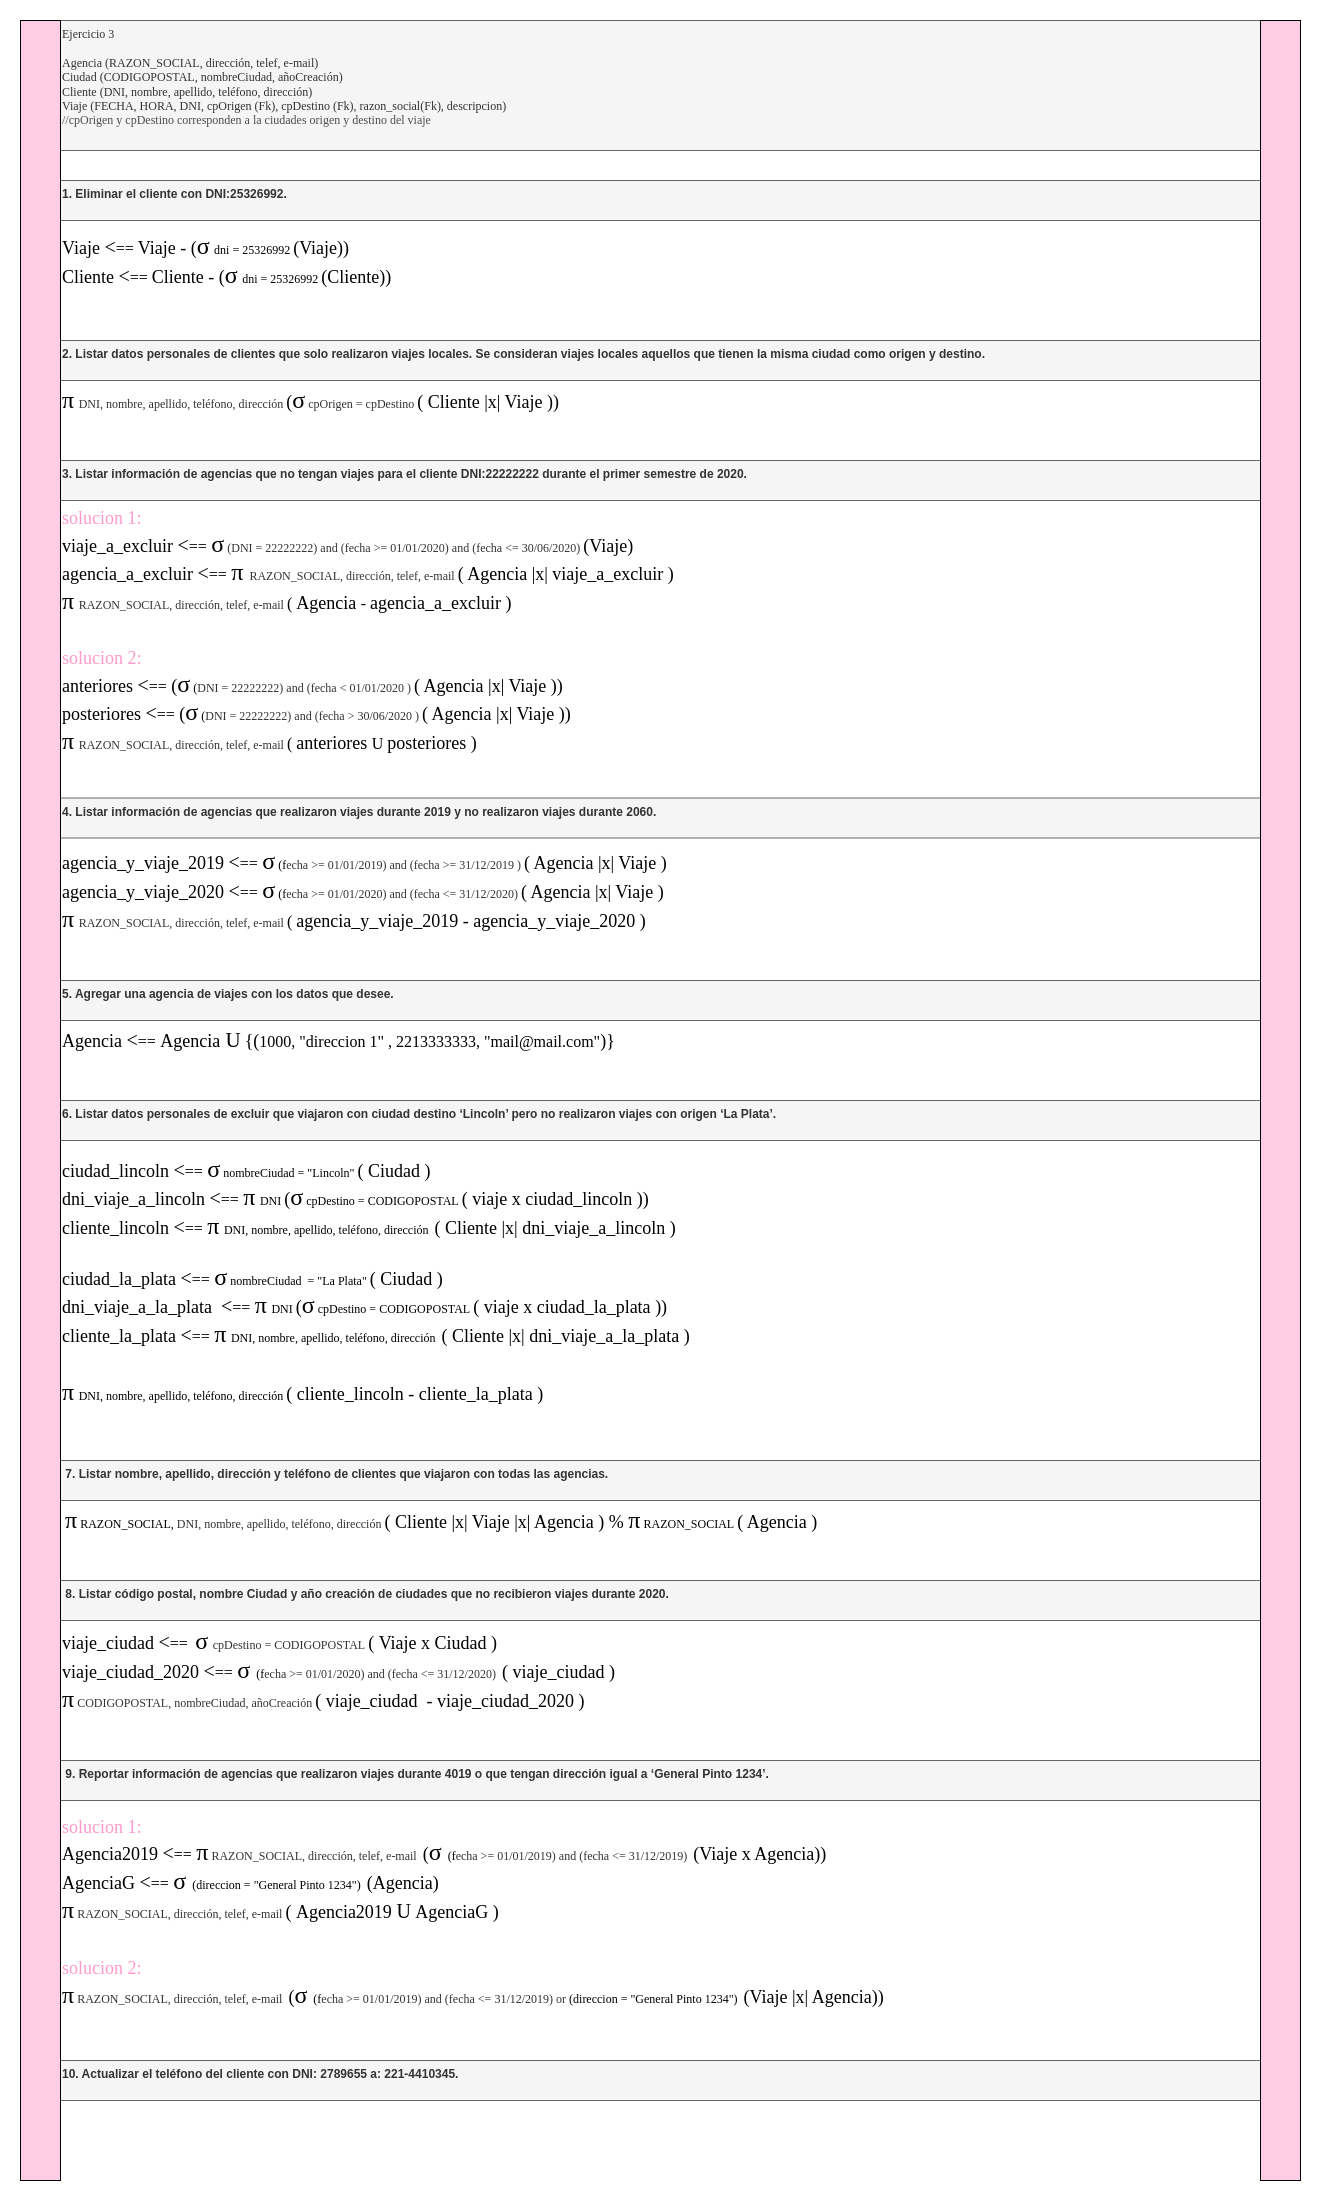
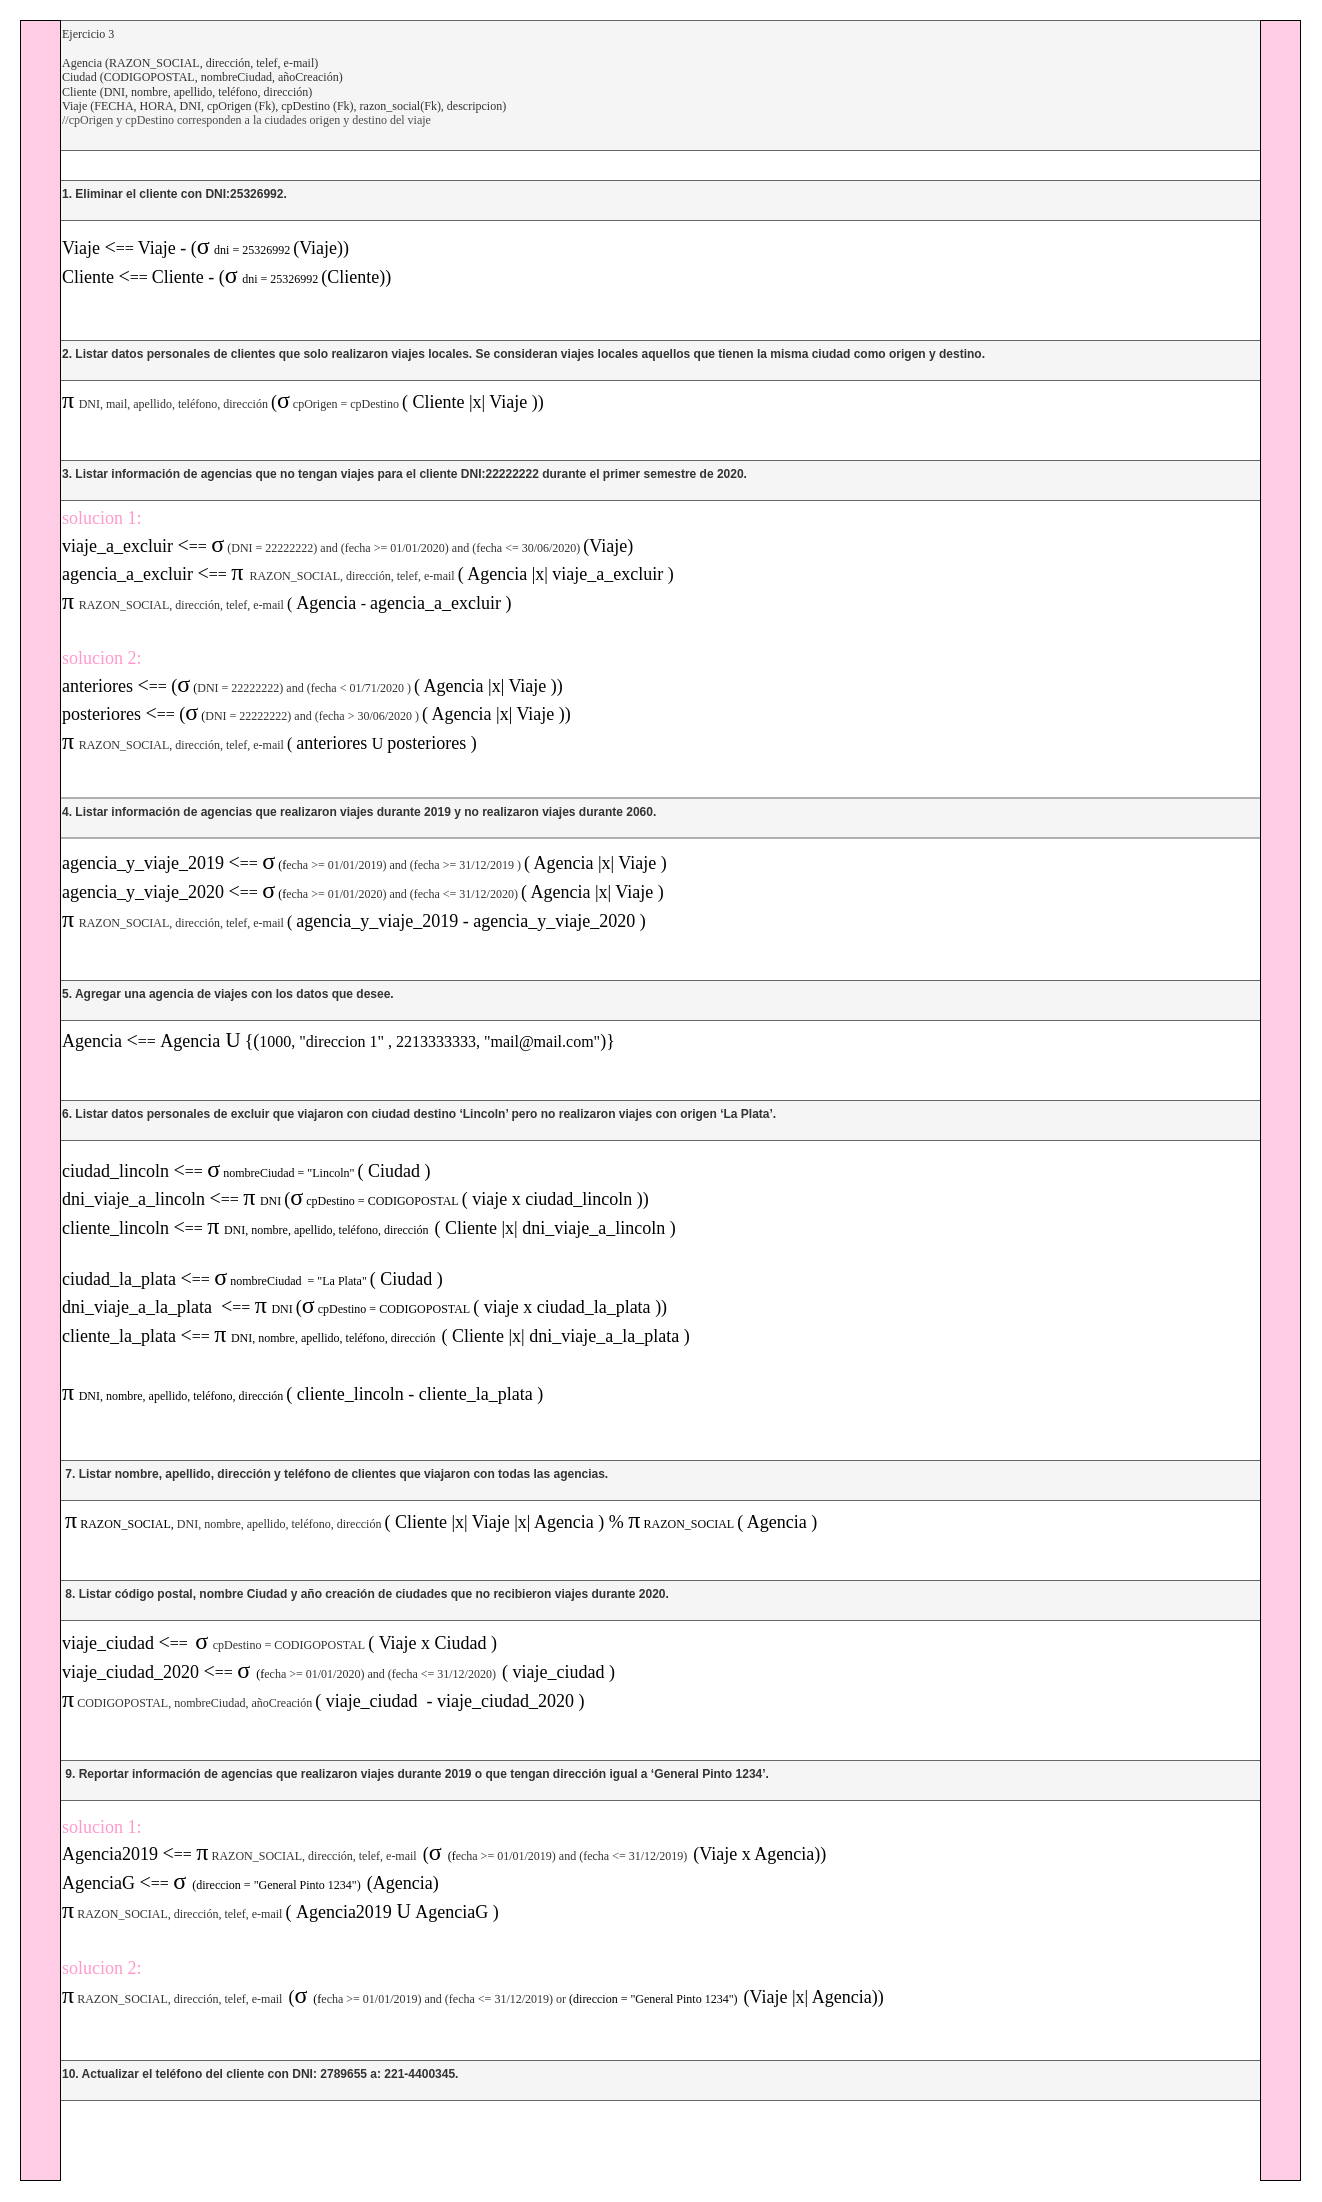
(329, 401) -> (319, 401)
(324, 701) -> (324, 701)
(426, 1775) -> (426, 1775)
(268, 2075) -> (268, 2075)
